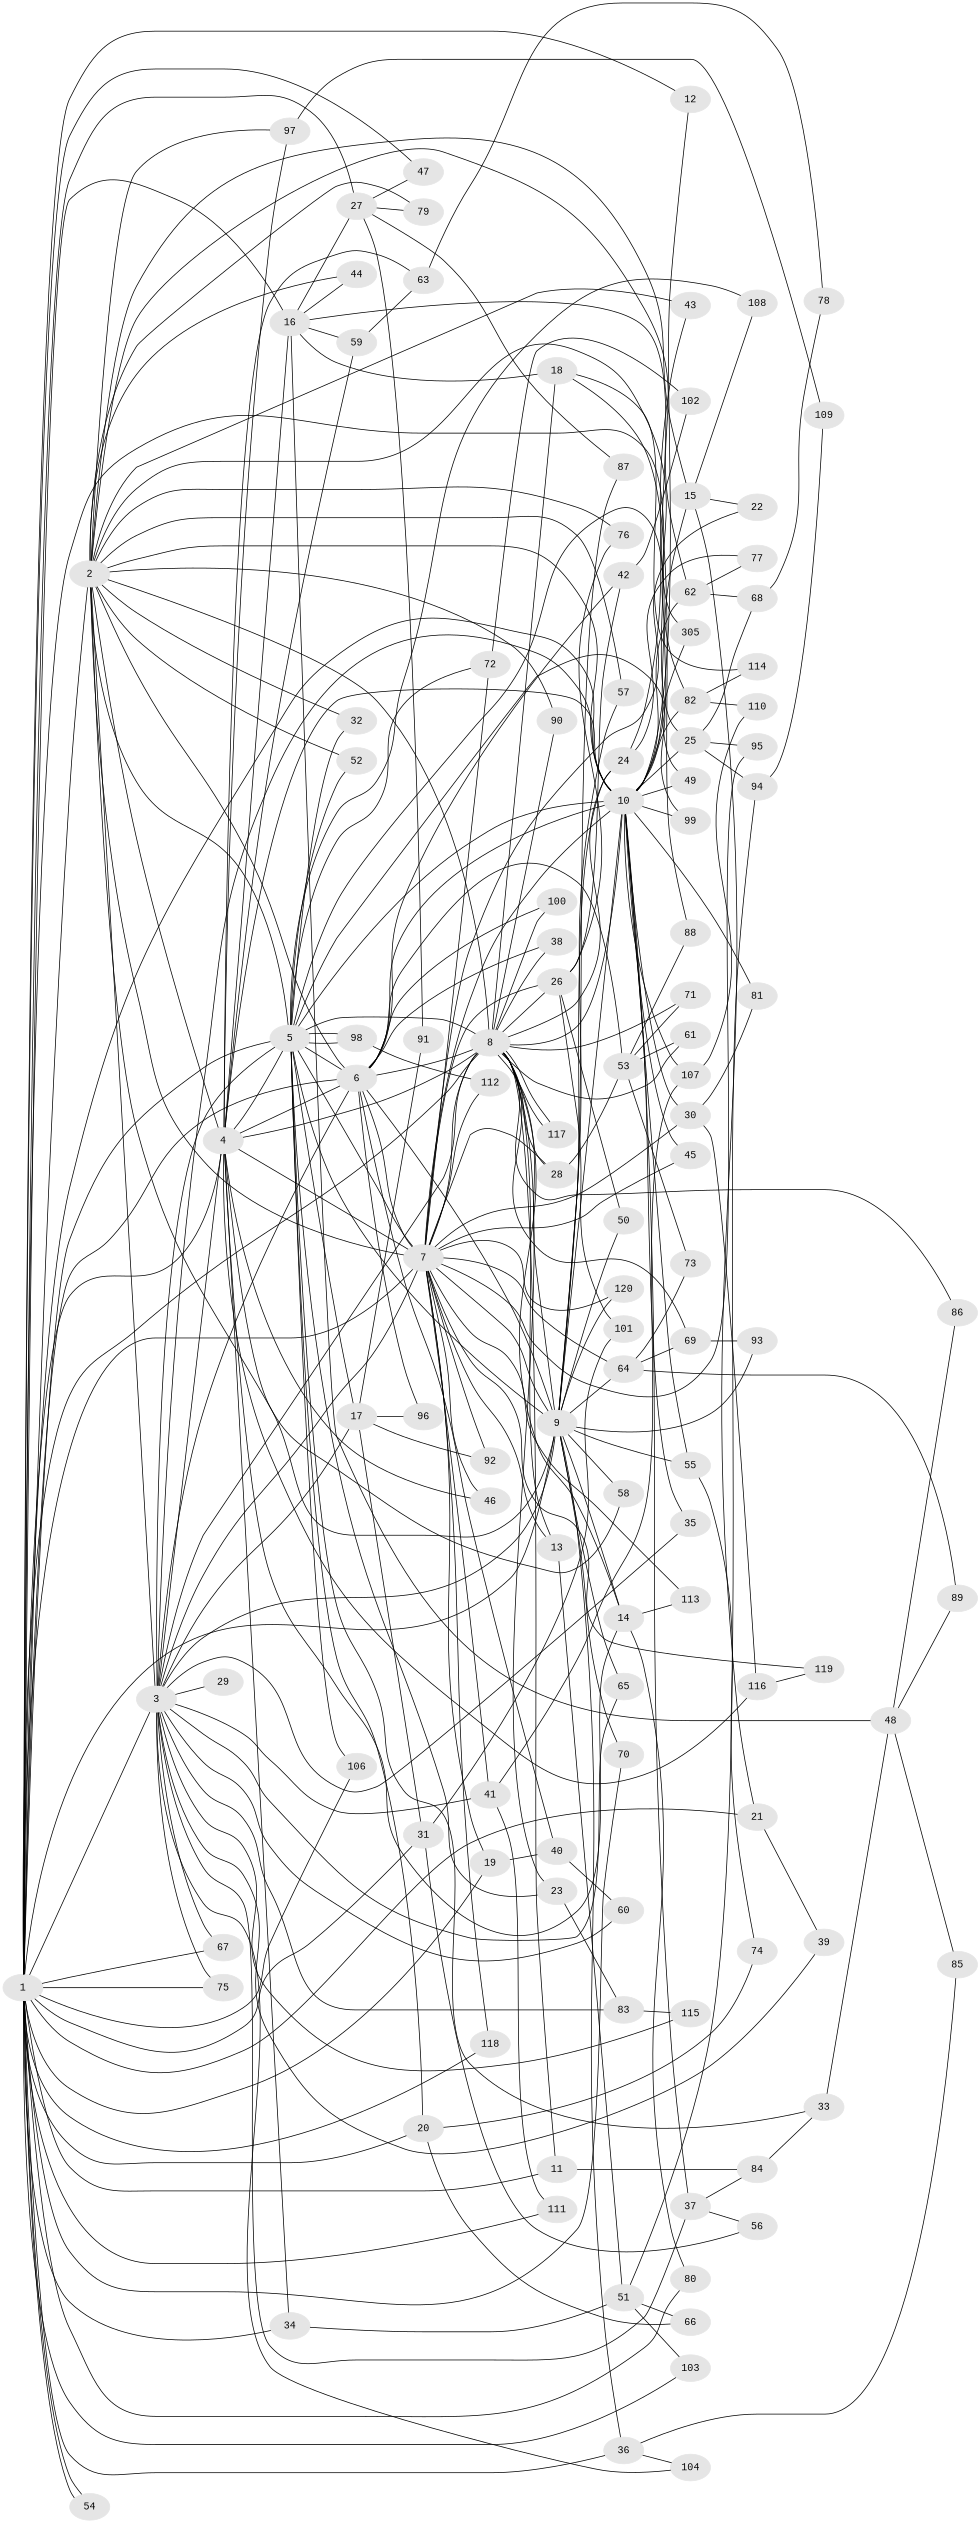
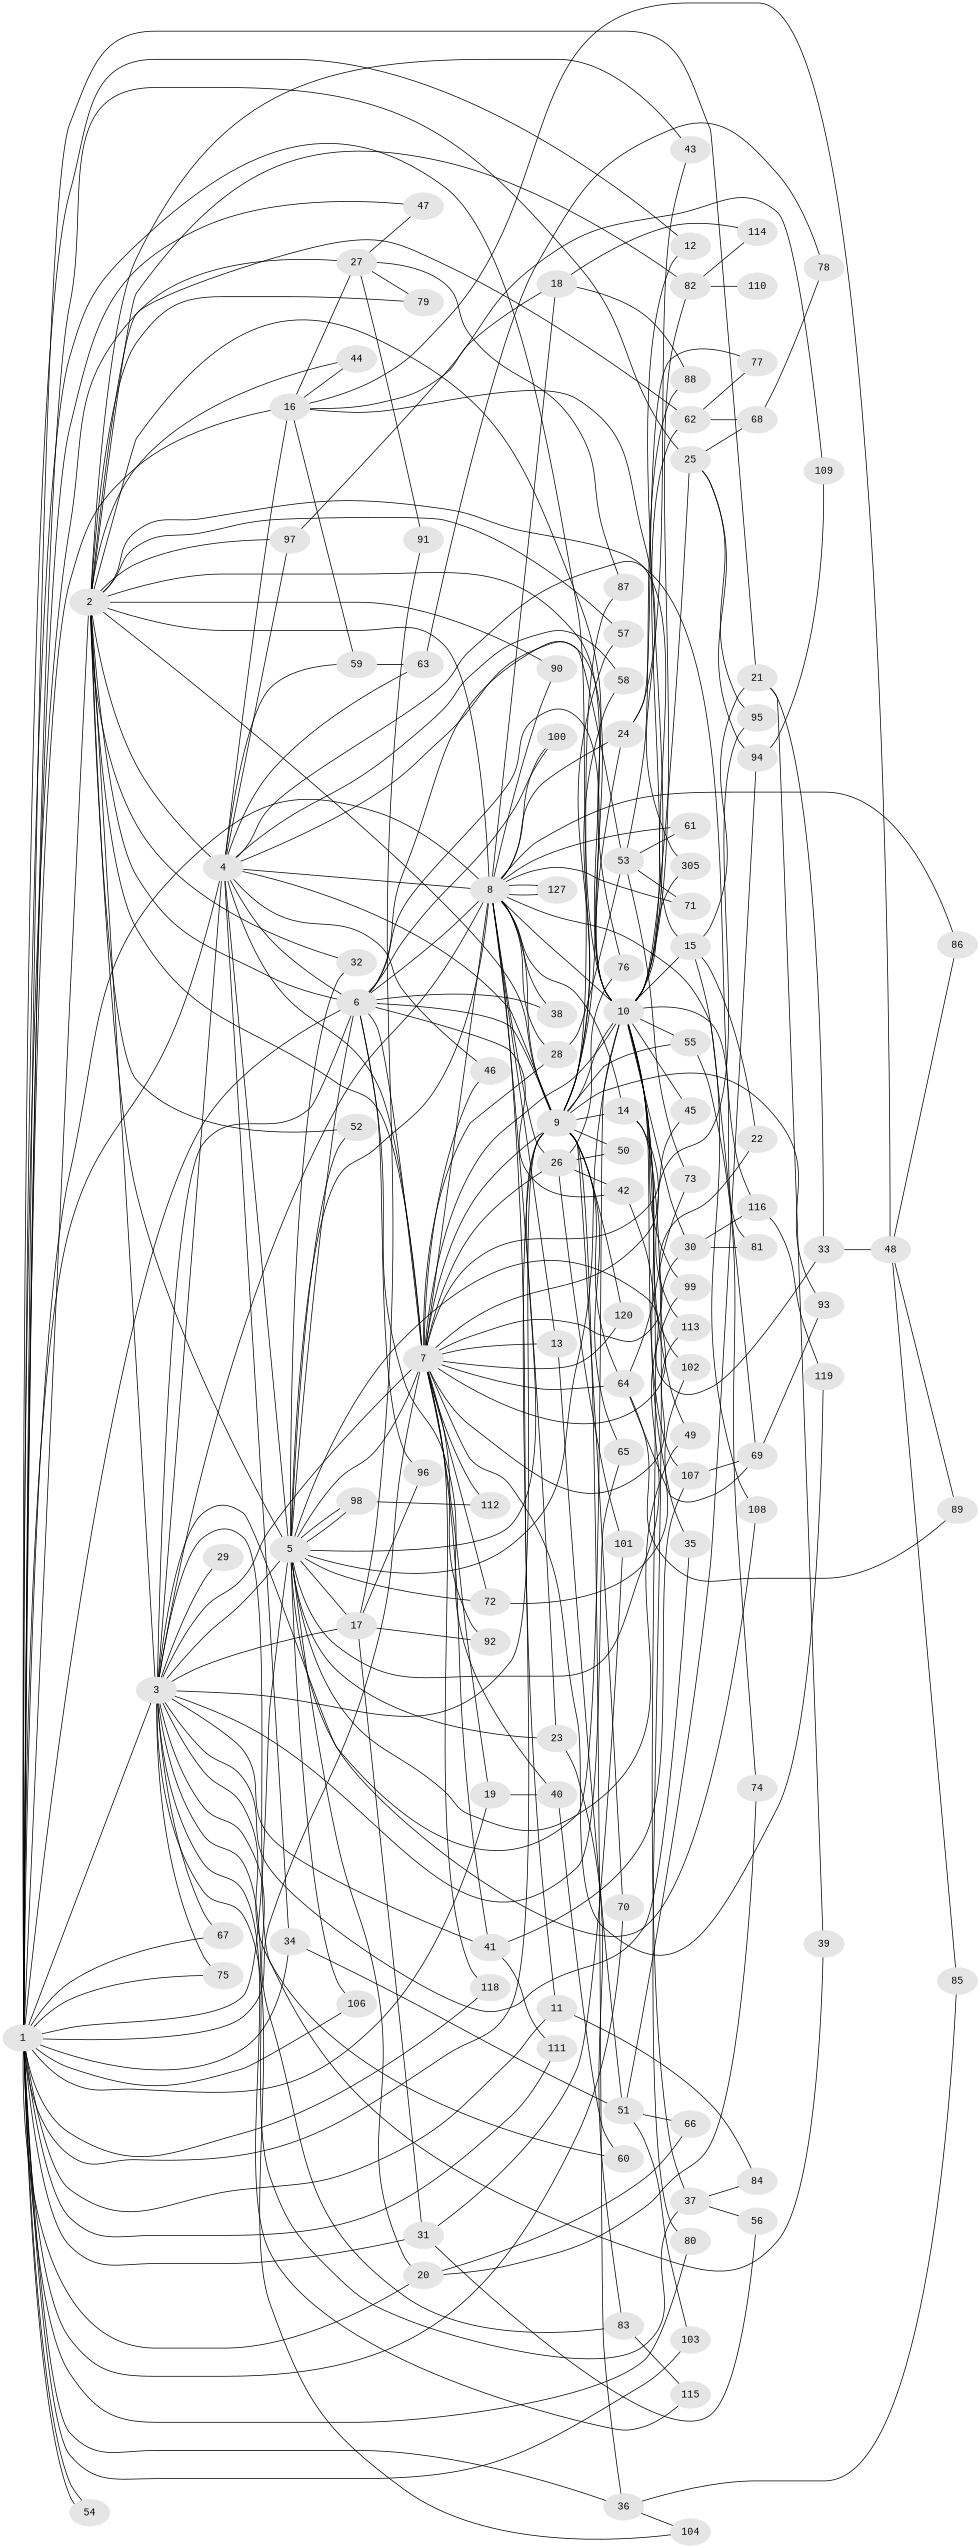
(722, 882) -> (724, 1466)
(557, 1135) -> (557, 890)
(356, 1713) -> (426, 941)
(791, 2138) -> (816, 959)
